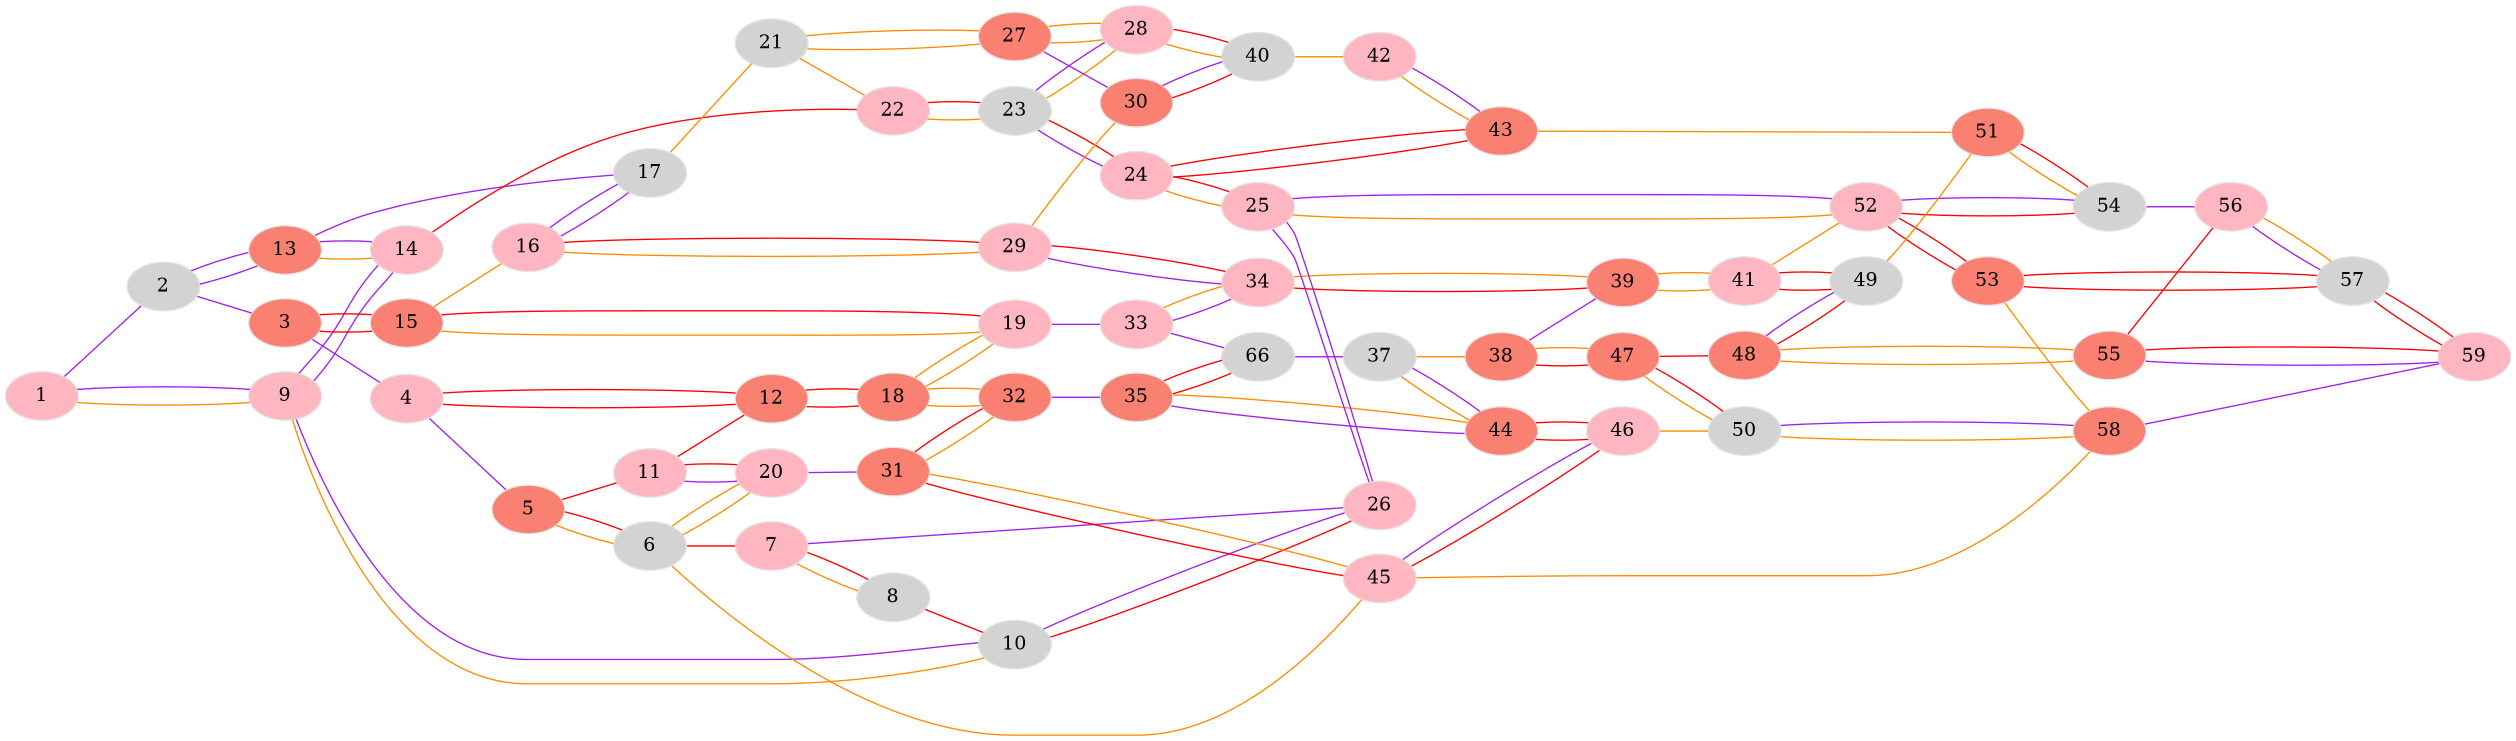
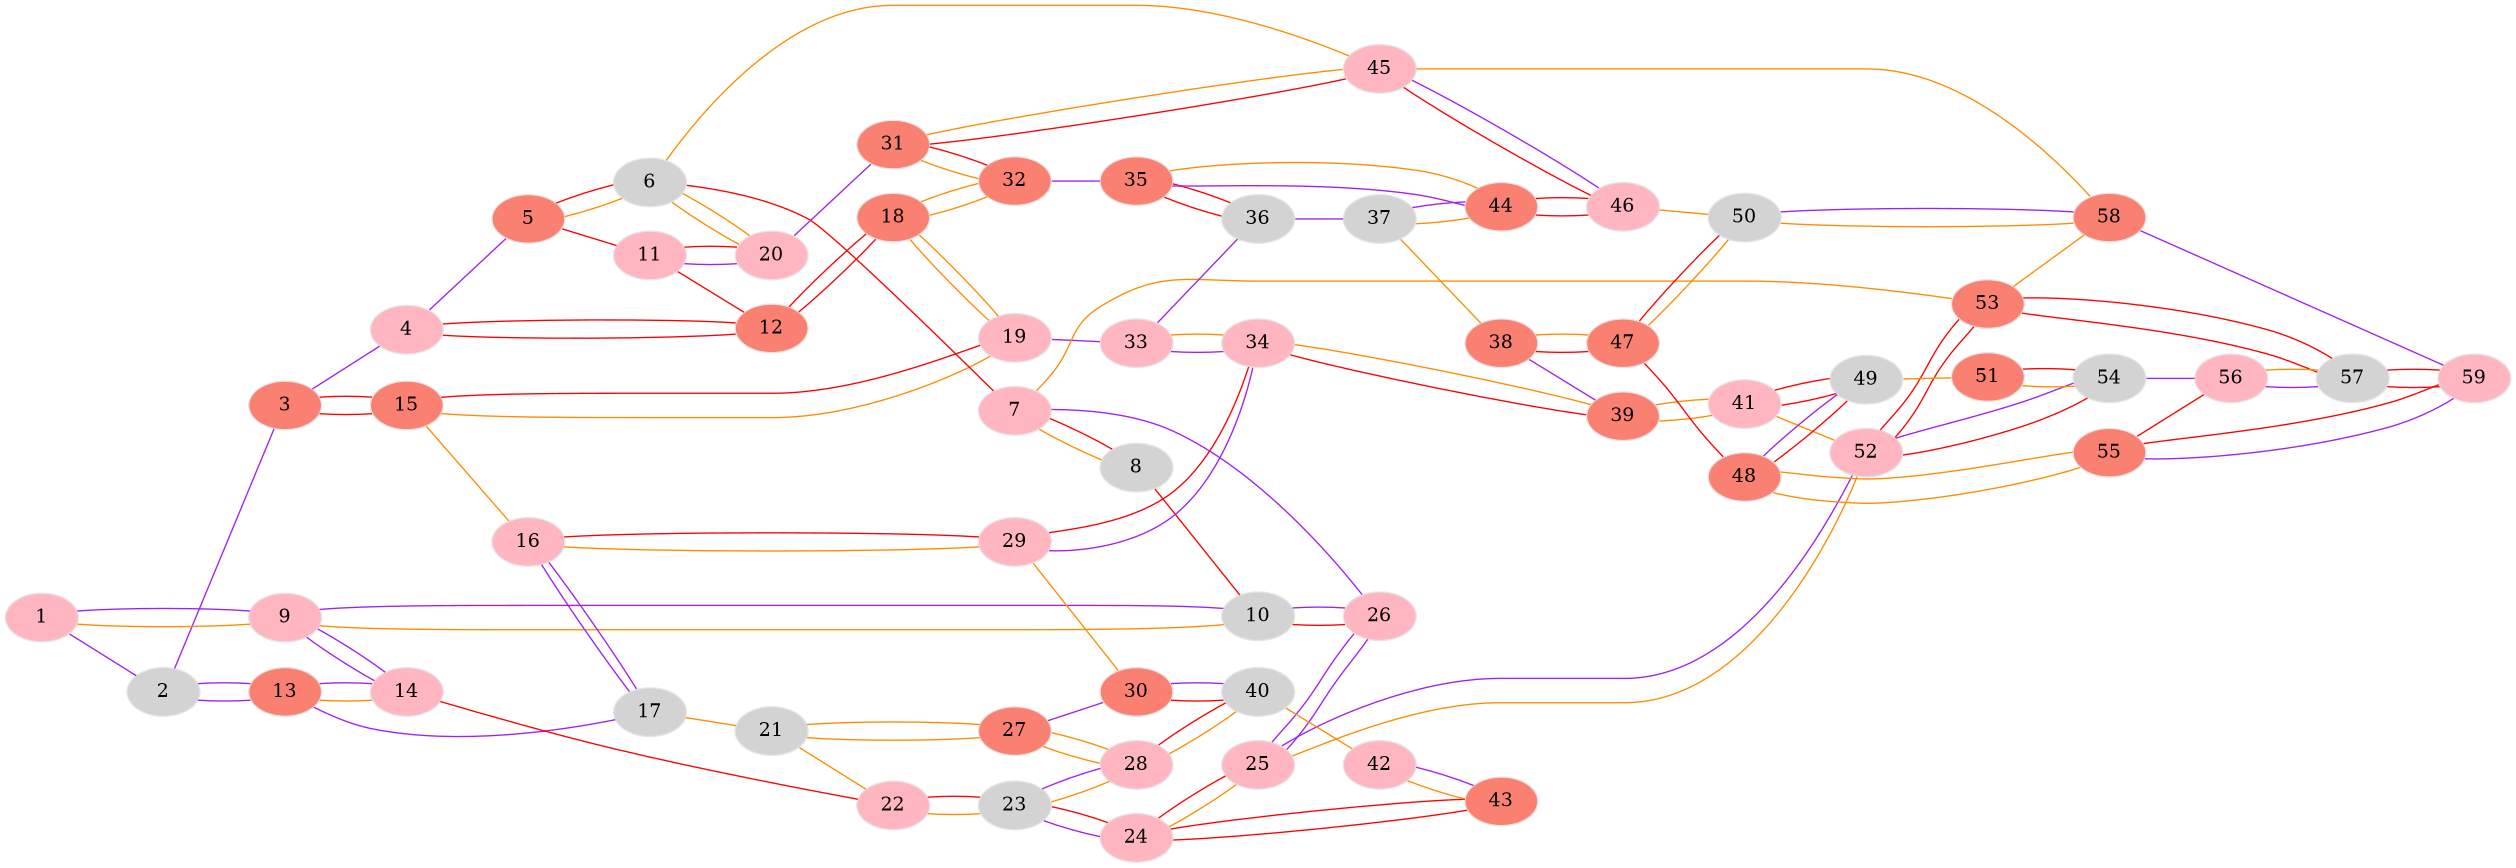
(1744, 132) -> none
none -> (1470, 281)
(1258, 357) -> (1258, 219)
